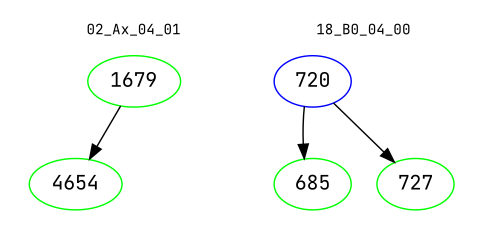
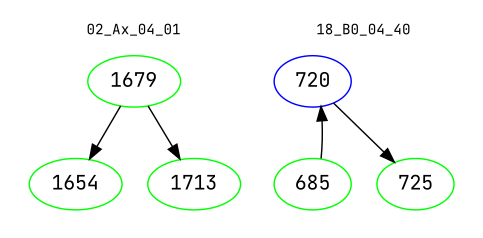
(364, 31) -> (364, 31)
(303, 125) -> (322, 140)
(76, 184) -> (76, 184)
none -> (194, 184)
(415, 184) -> (415, 184)
